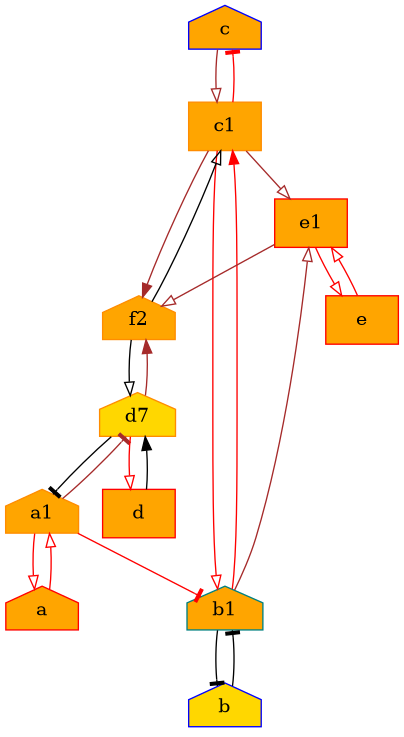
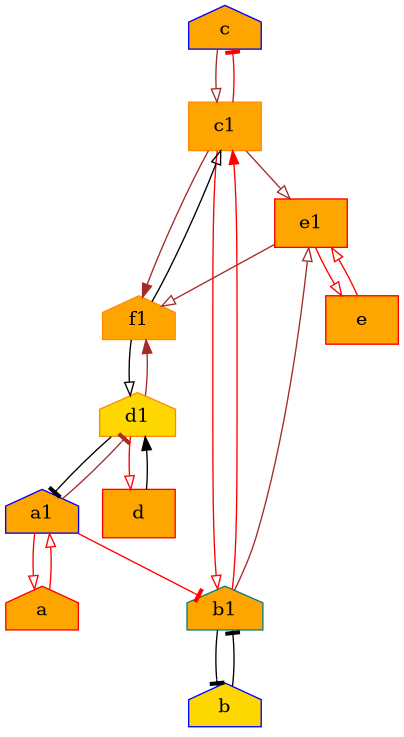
(139, 320) -> (139, 320)
(138, 417) -> (138, 417)
(42, 514) -> (42, 514)
